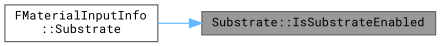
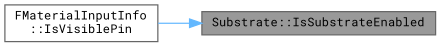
(81, 23) -> (81, 23)
